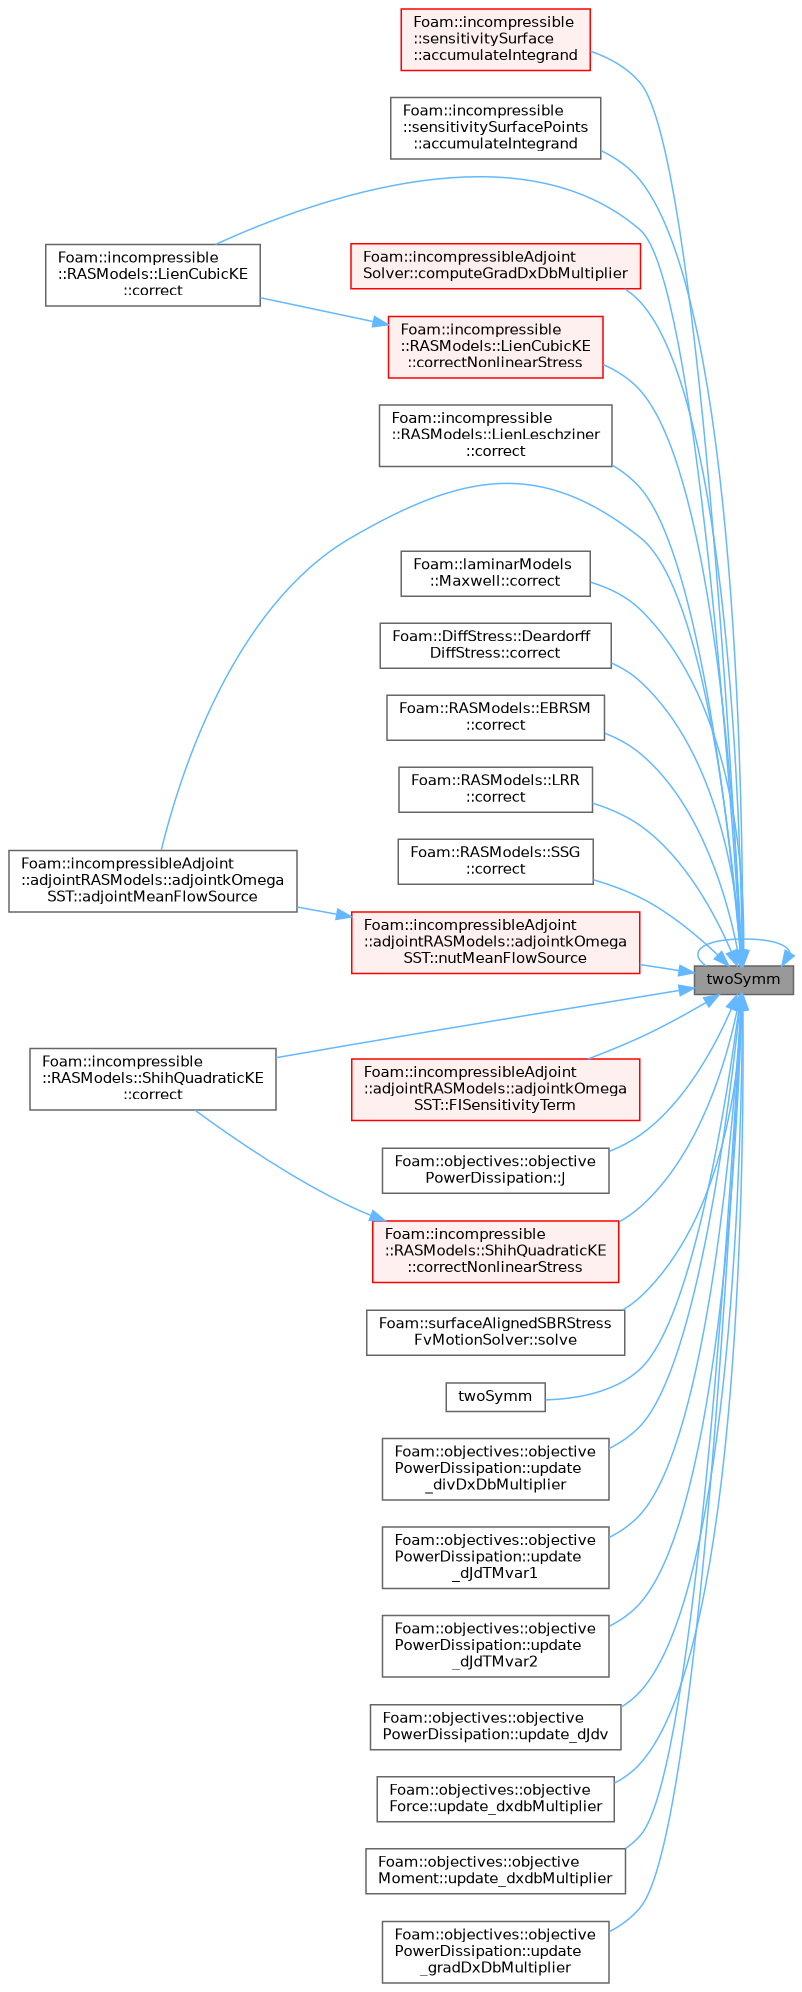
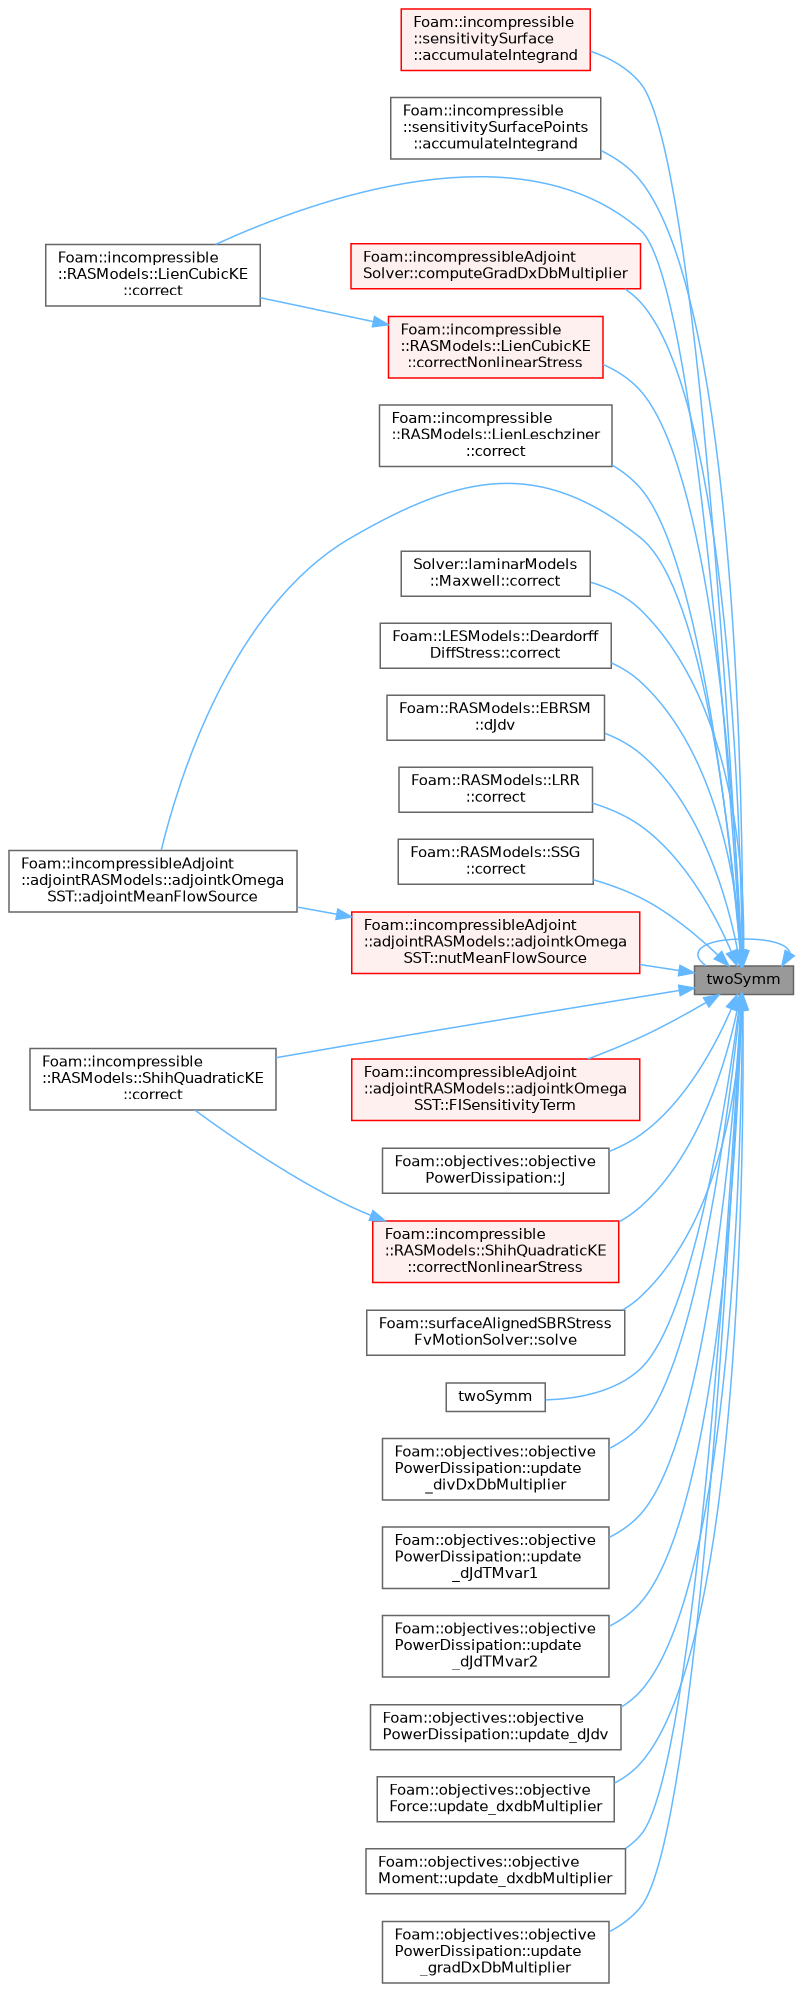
(496, 574) -> (496, 574)
(496, 646) -> (496, 646)
(496, 718) -> (496, 718)
